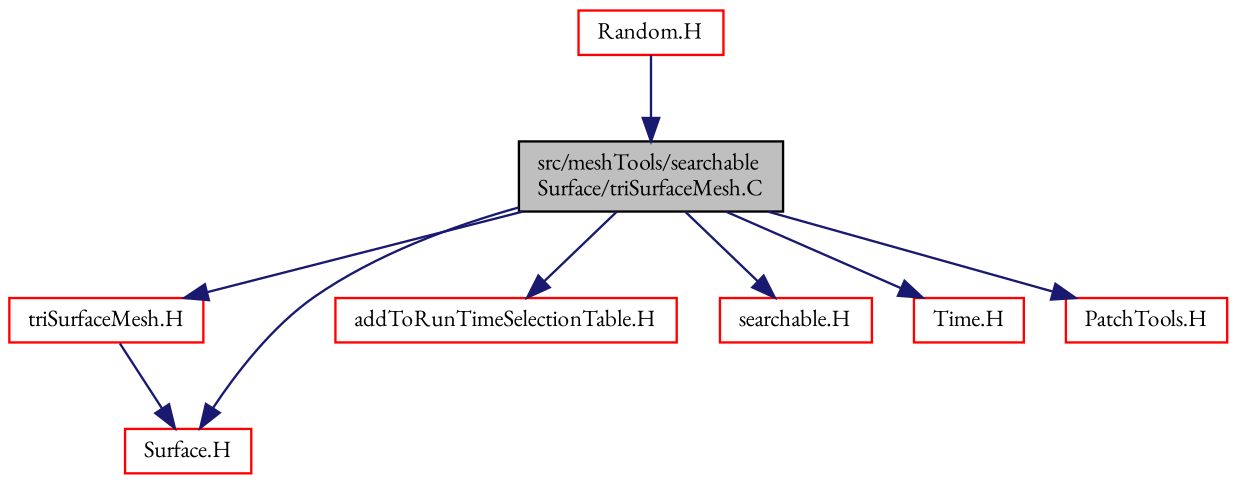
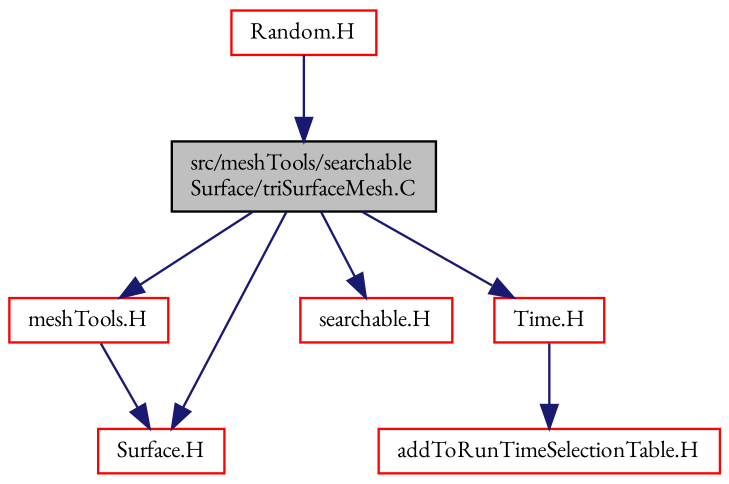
(581, 246) -> (549, 374)
(106, 320) -> (89, 320)
(1147, 320) -> none
